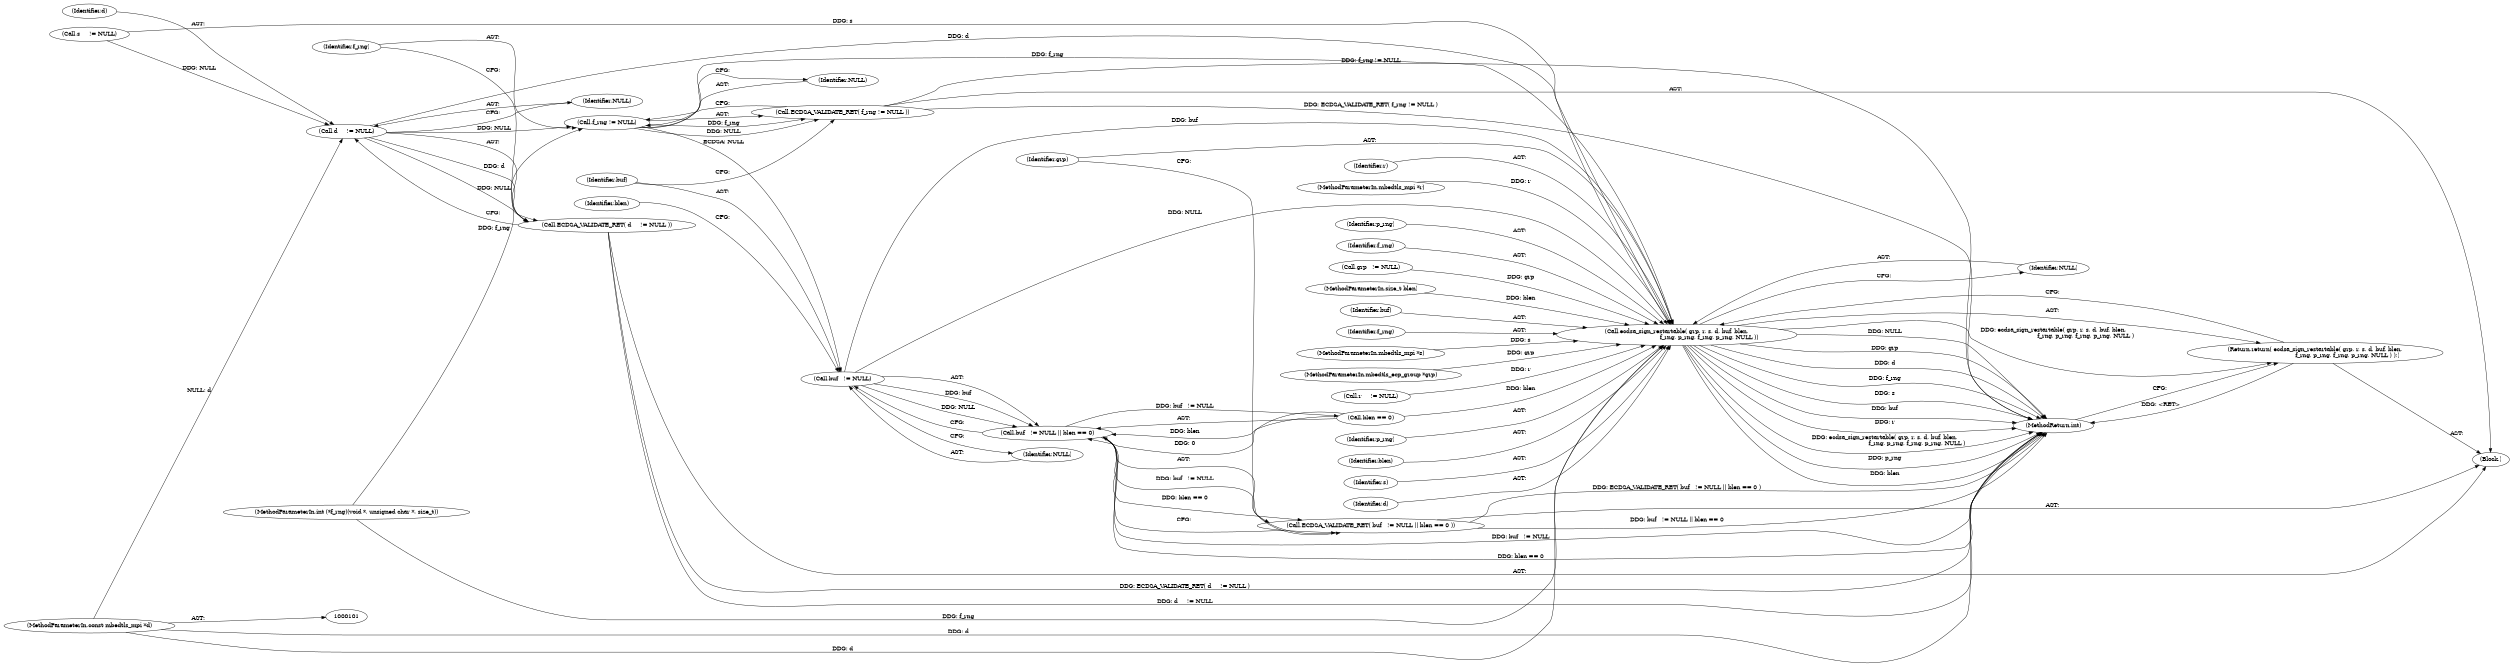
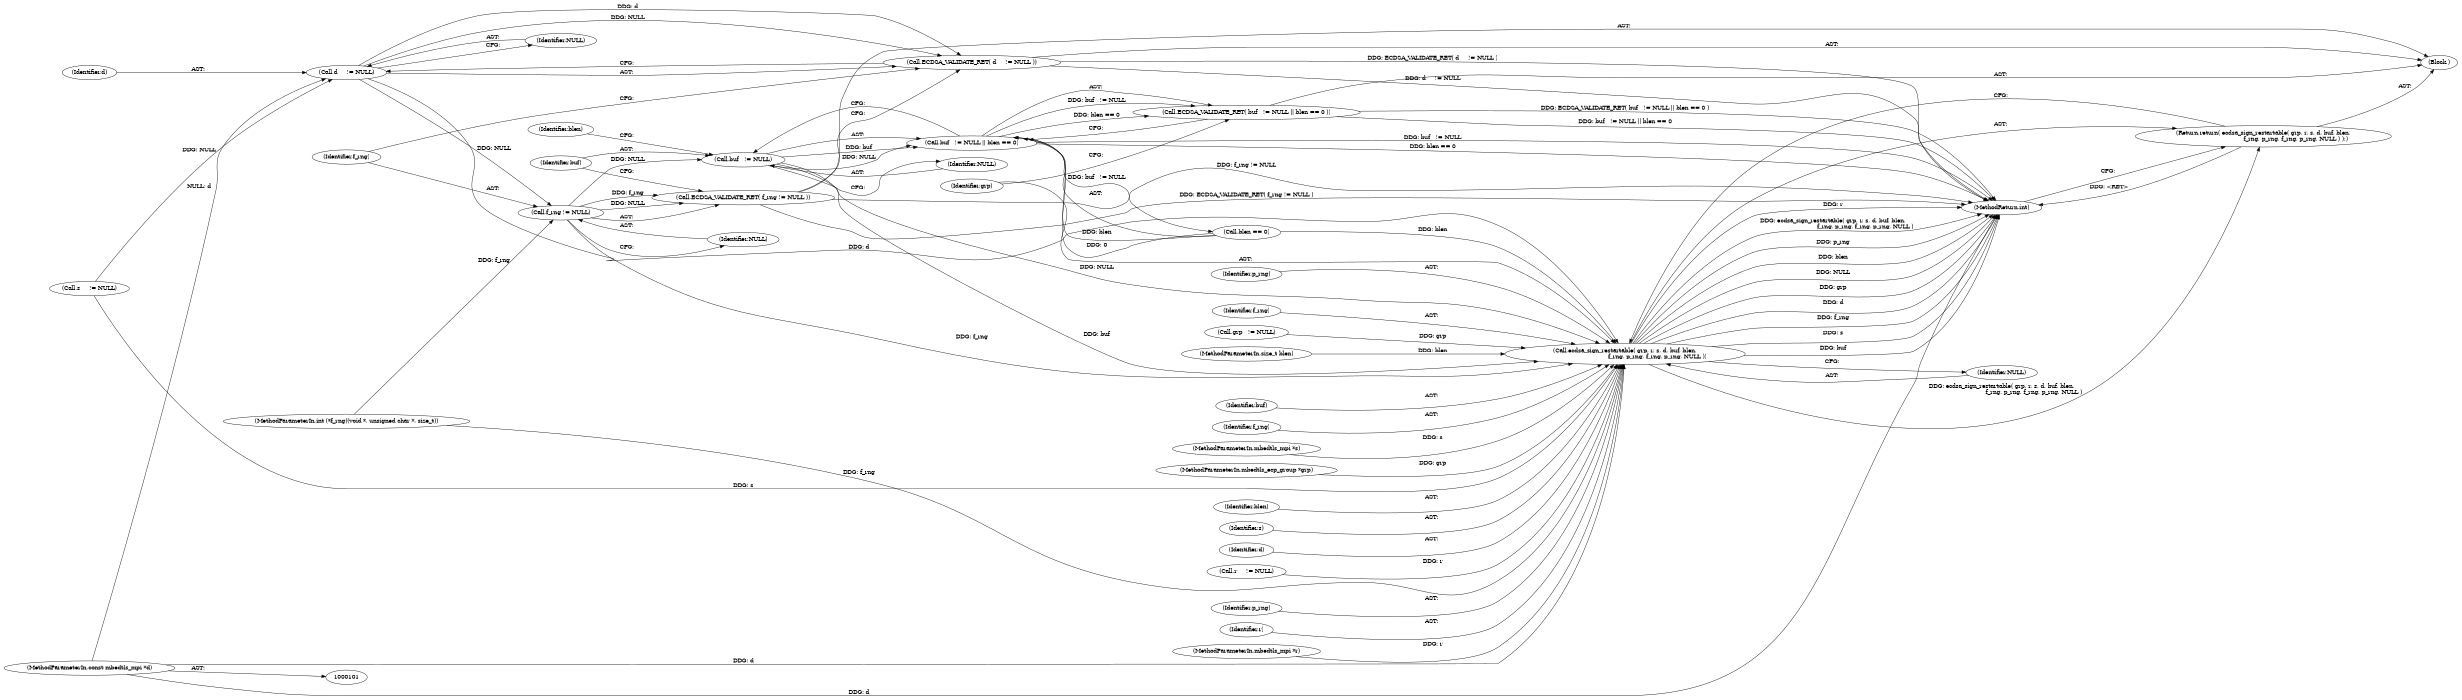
(718, 108) -> (861, 121)
(724, 142) -> (628, 160)
